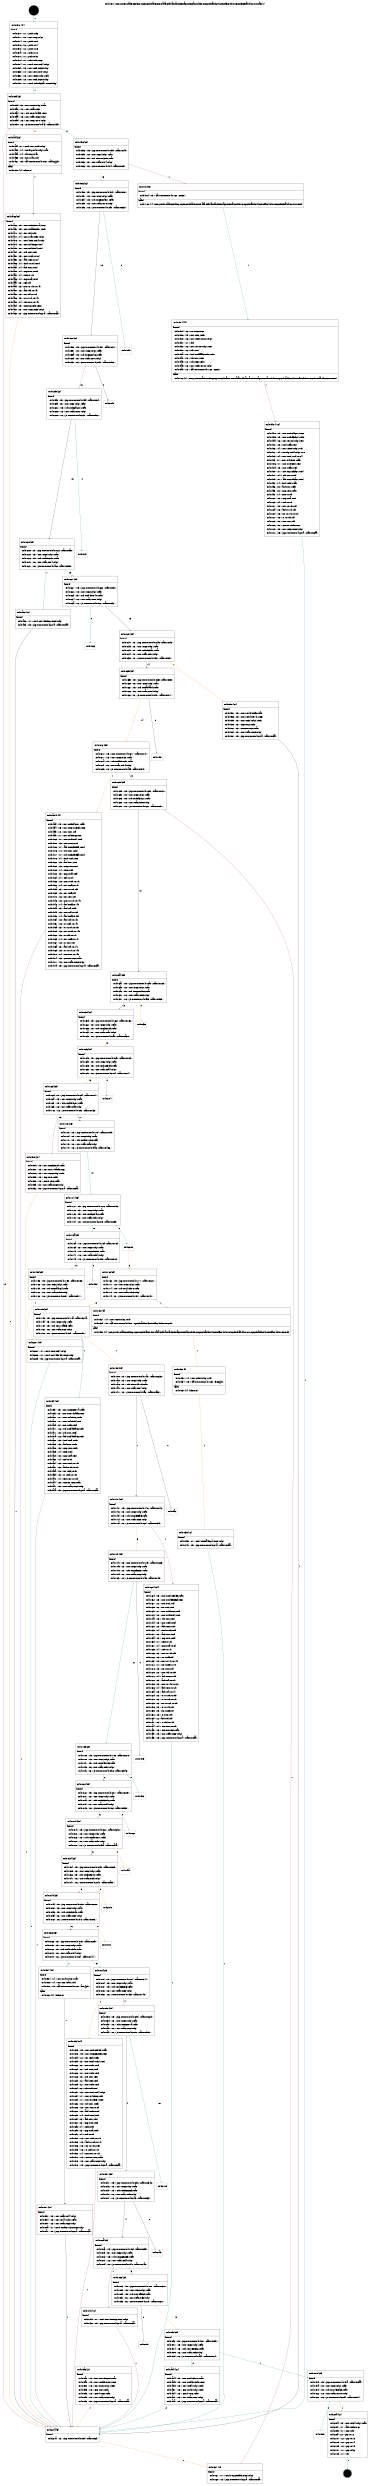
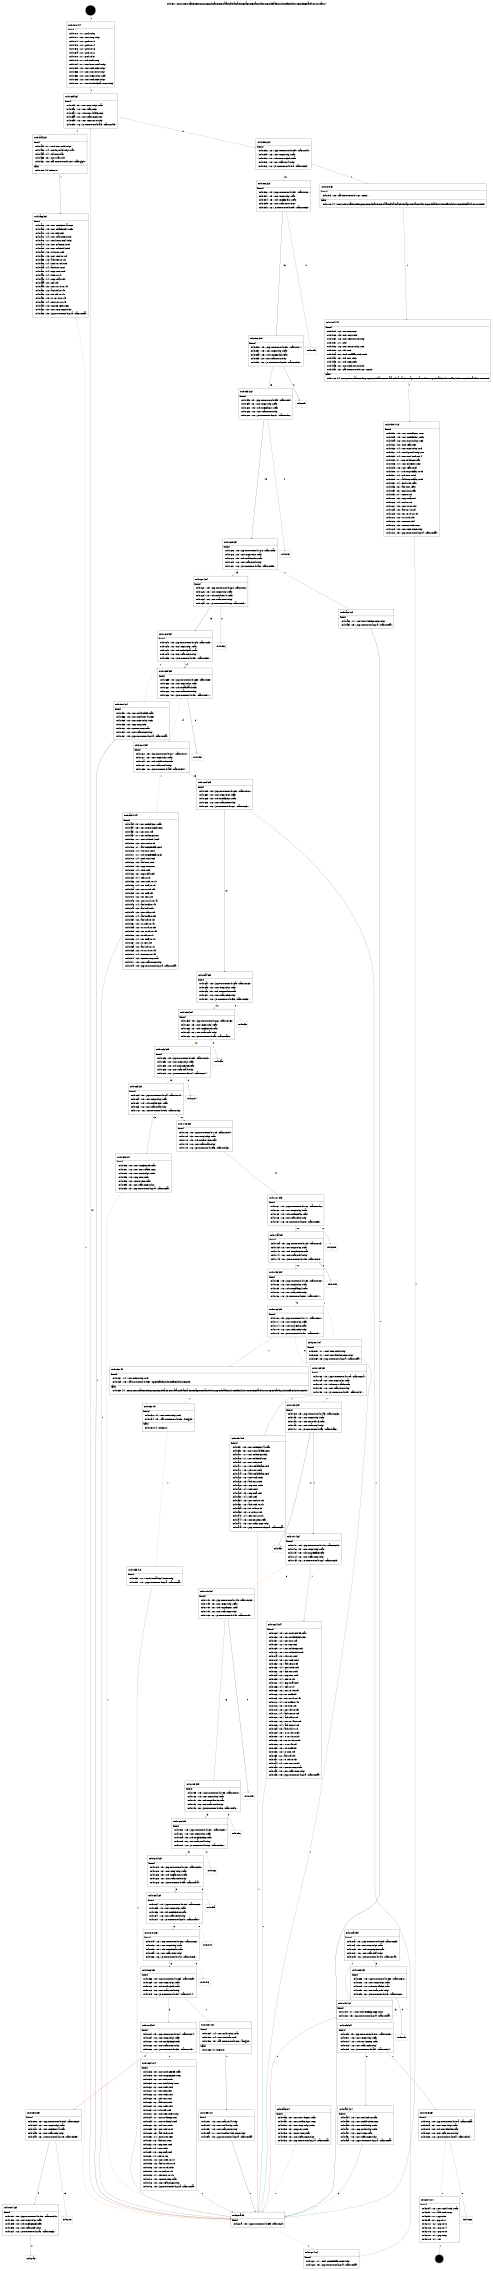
none -> (218, 1062)
(128, 1259) -> (296, 1302)
(124, 2219) -> none
